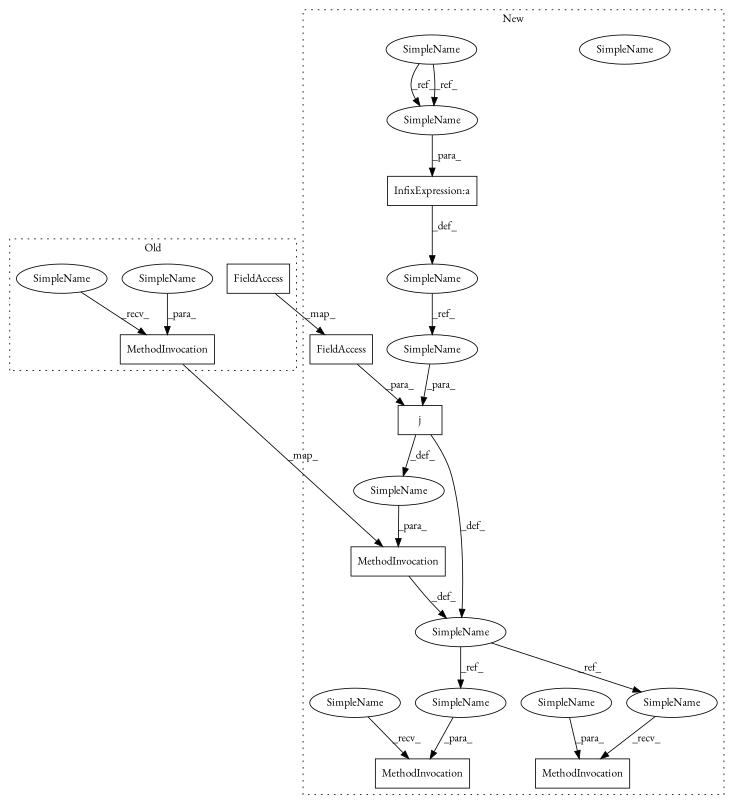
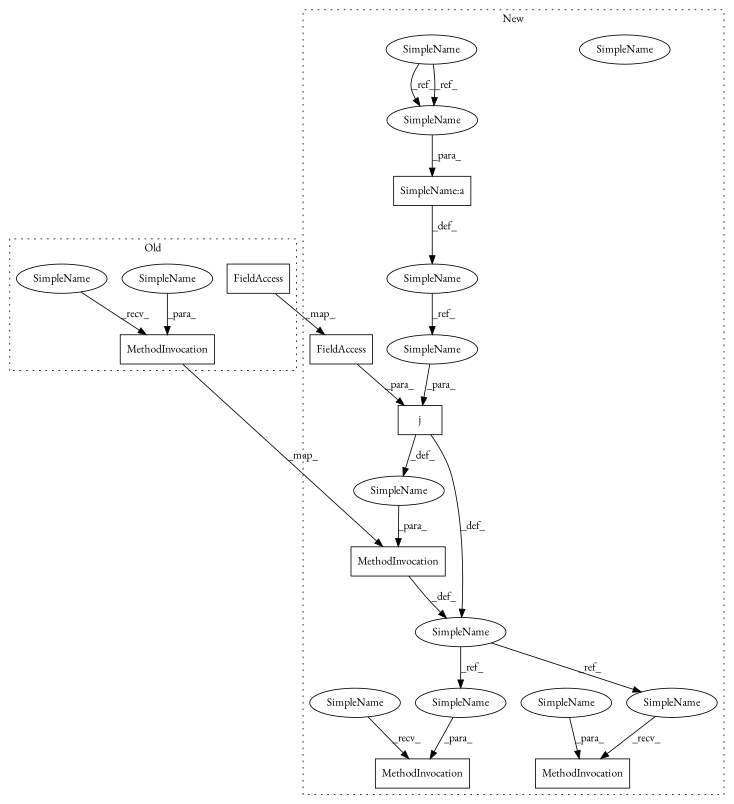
(432, 191) -> (432, 191)
